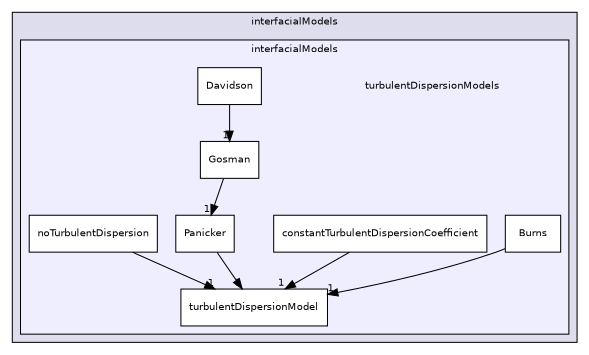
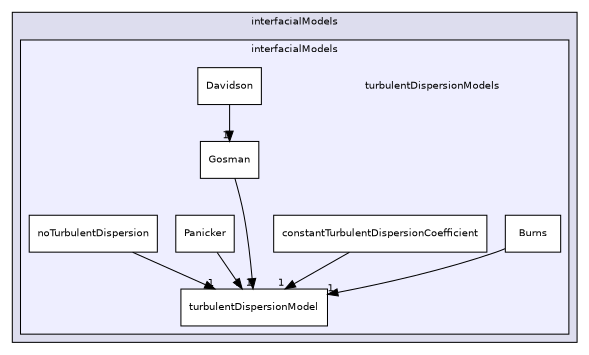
(219, 192) -> (246, 228)
